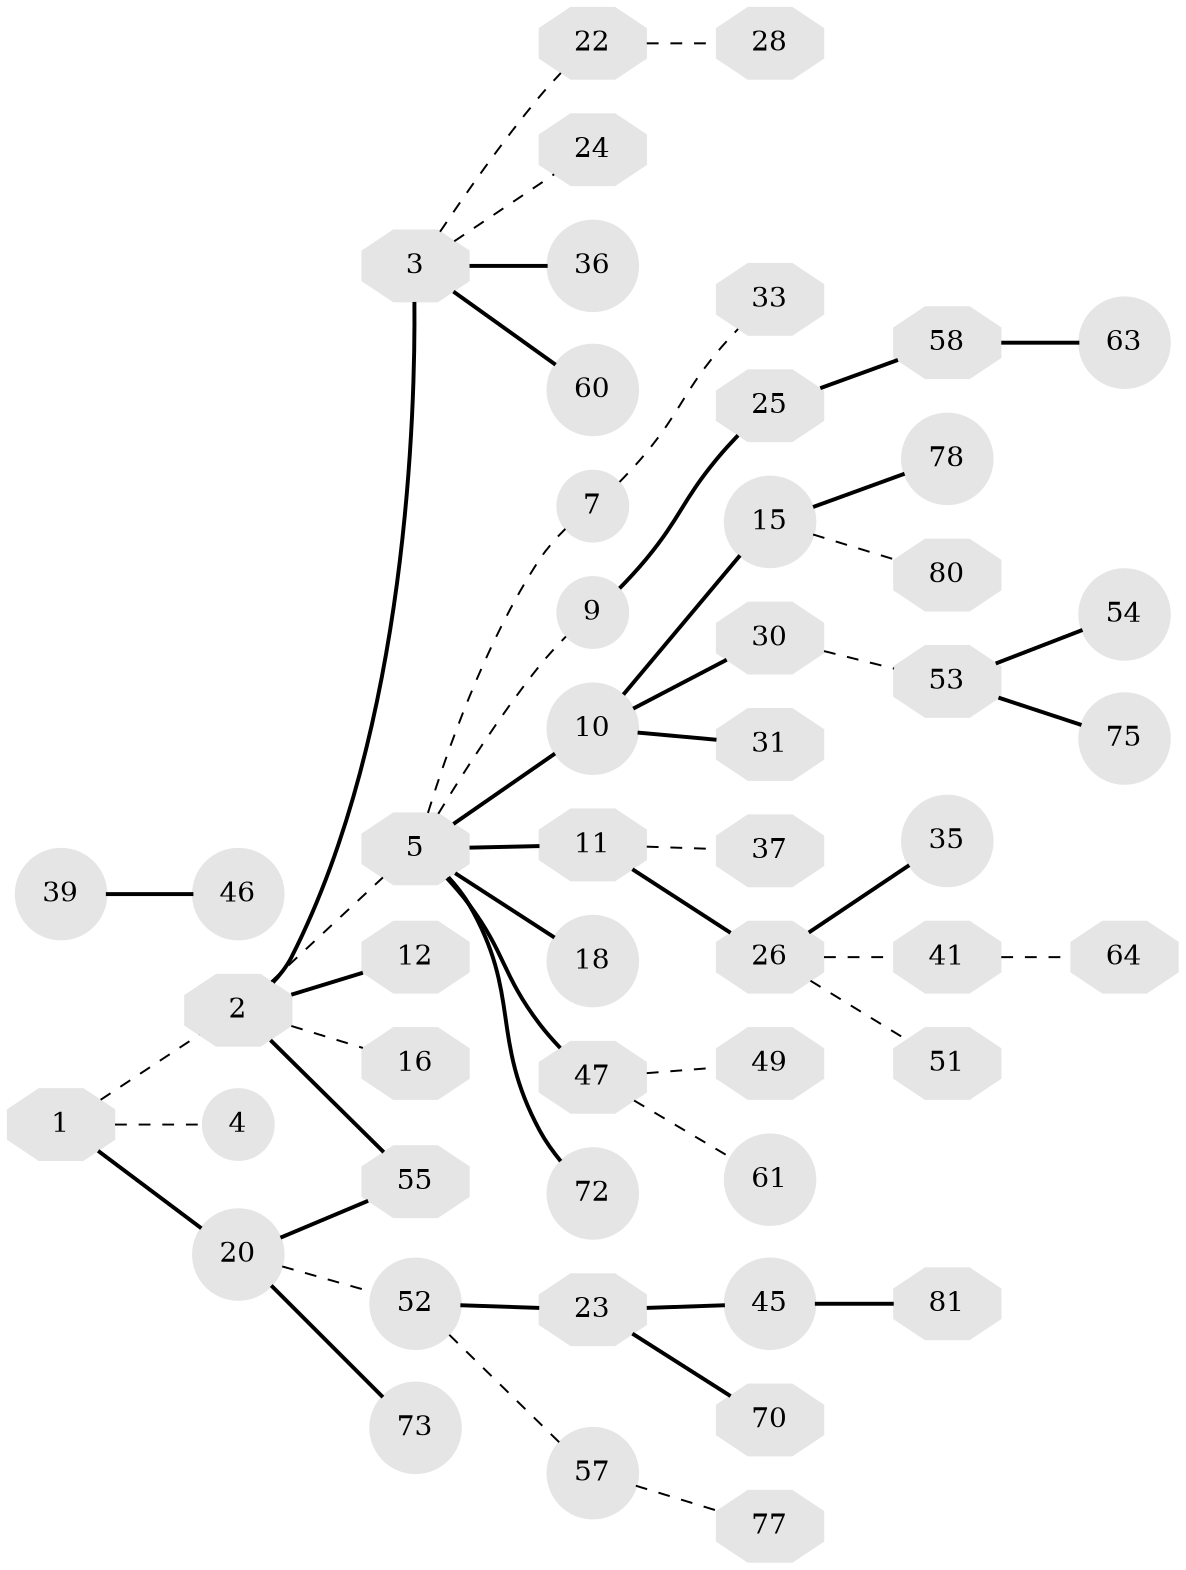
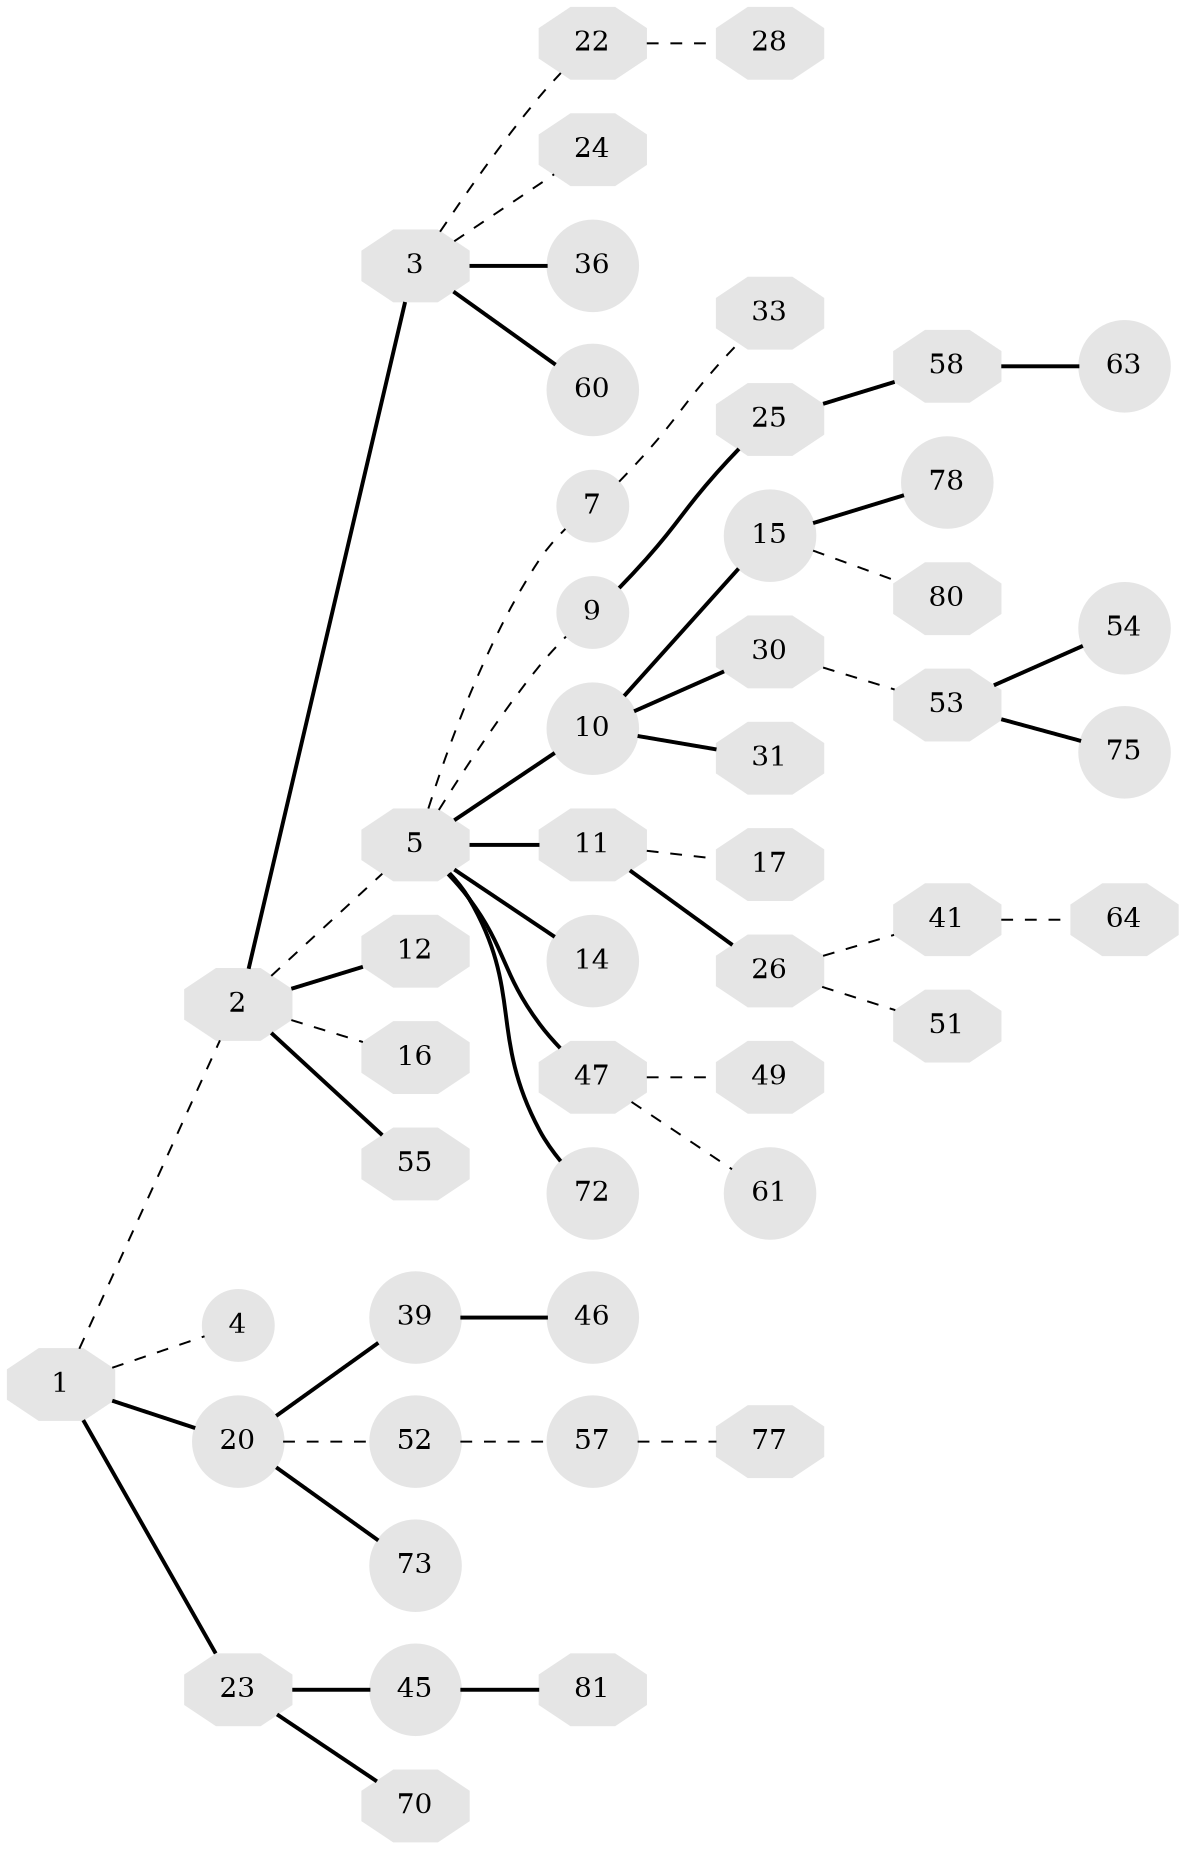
(947, 841) -> none
(770, 851) -> (770, 865)
(593, 961) -> (593, 961)
(324, 1219) -> (327, 1379)
(500, 1307) -> (149, 1537)
